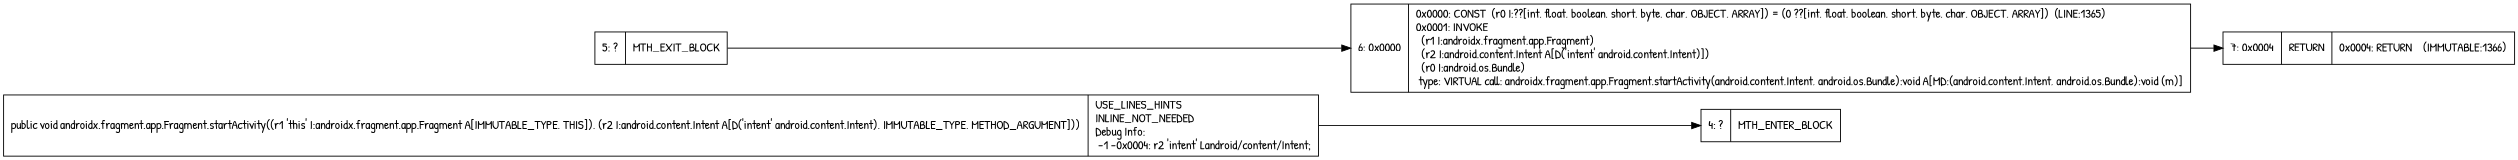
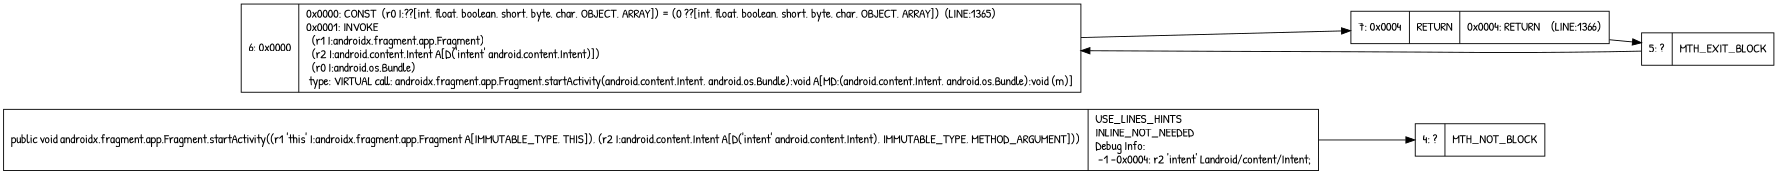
none -> (1621, 41)
(2423, 48) -> (1534, 27)
(1786, 125) -> (1495, 140)
